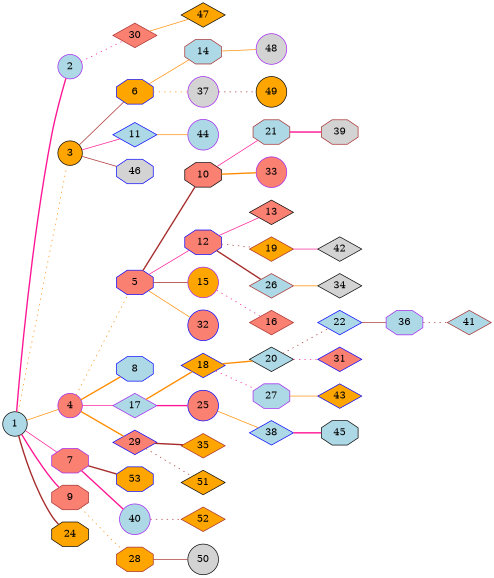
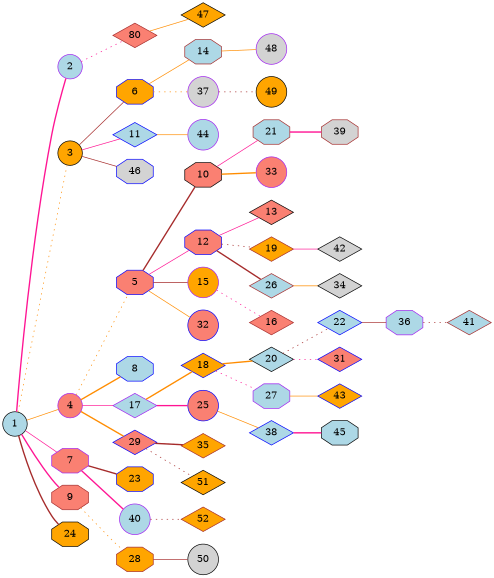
(135, 35) -> (135, 35)
(135, 479) -> (135, 479)
